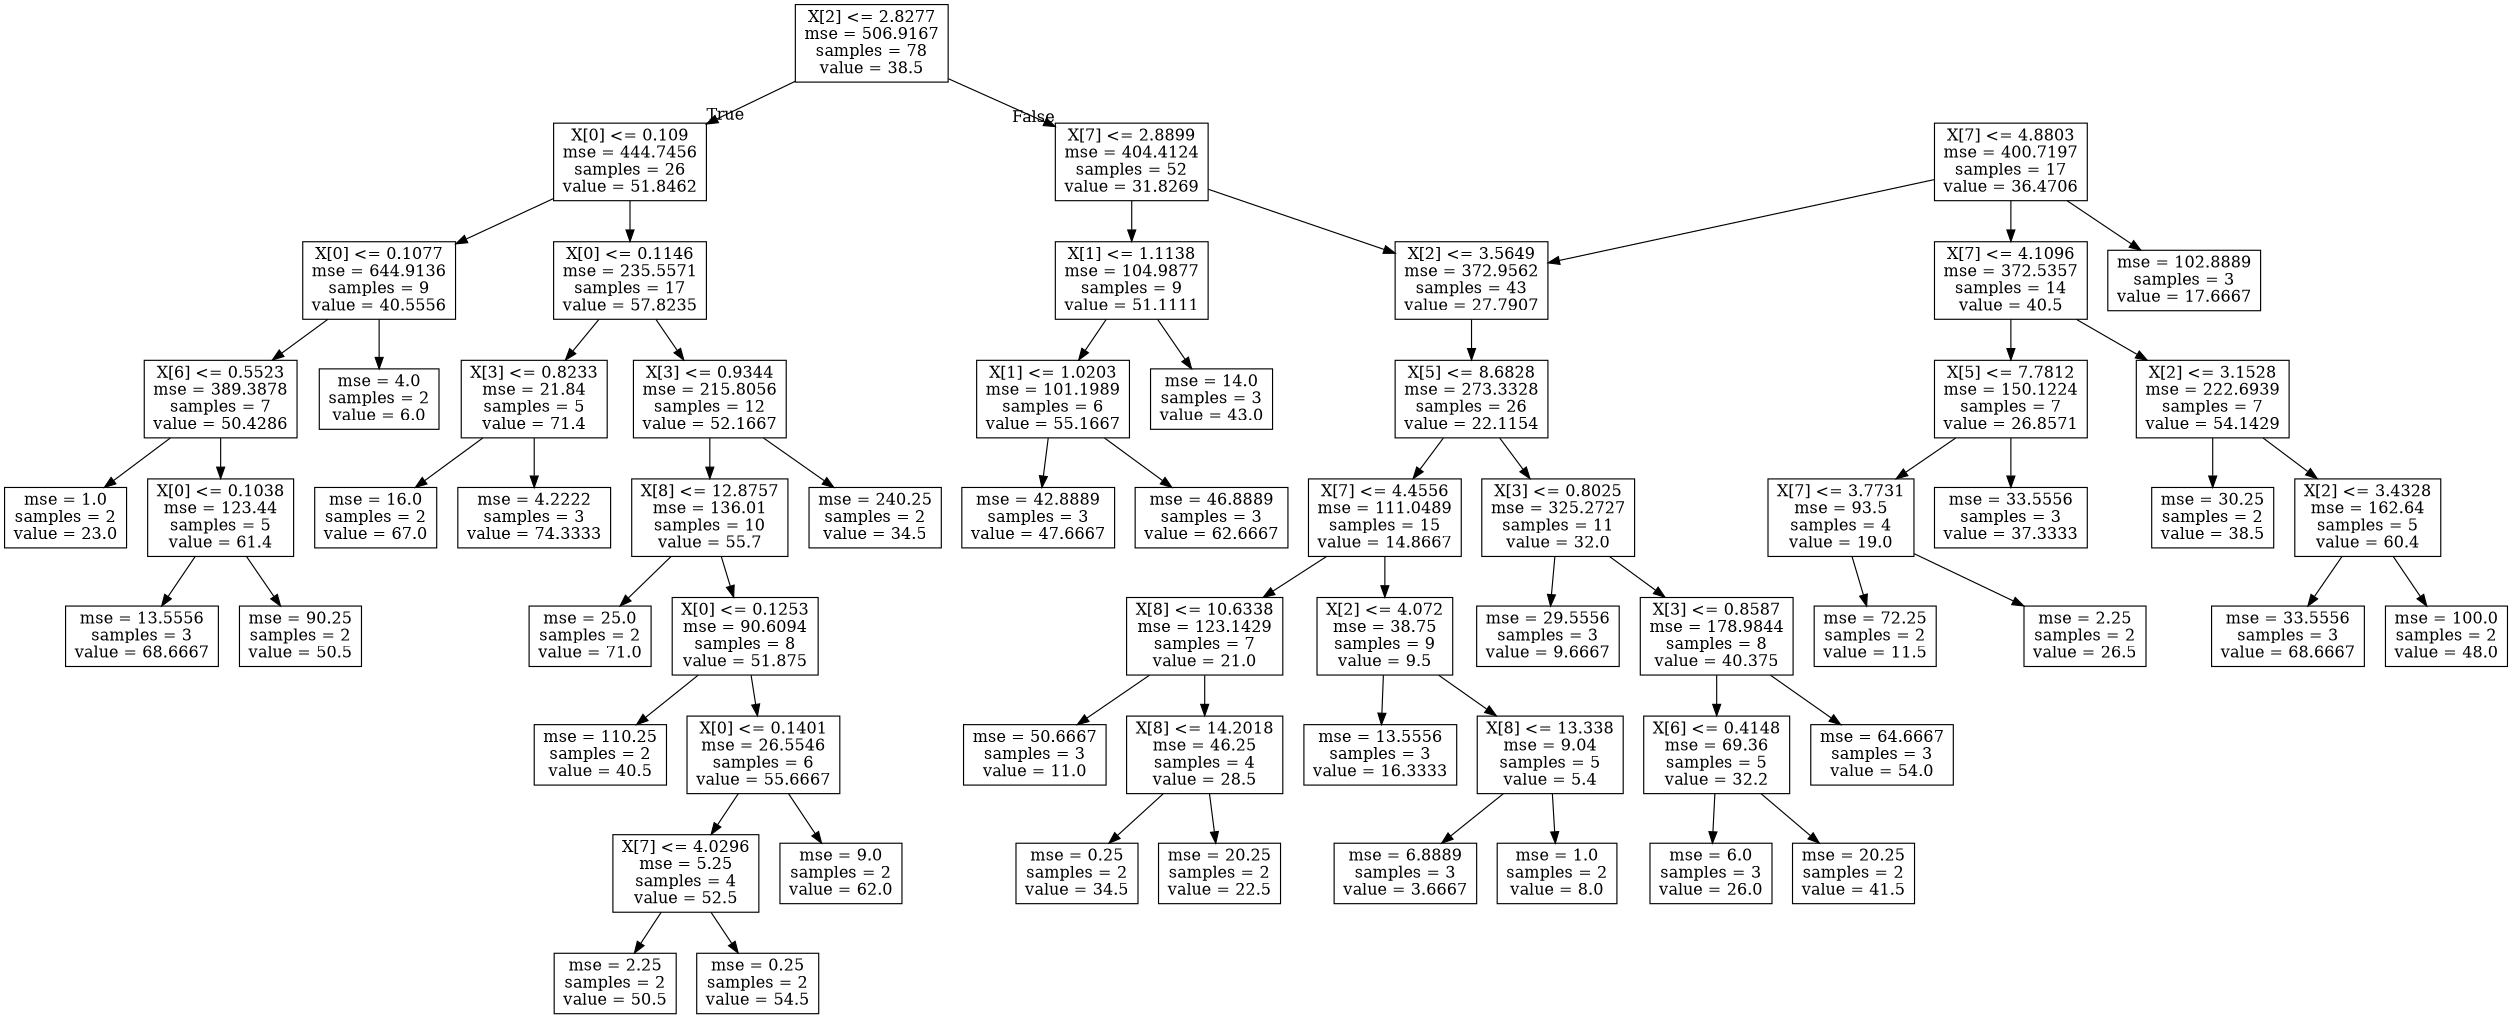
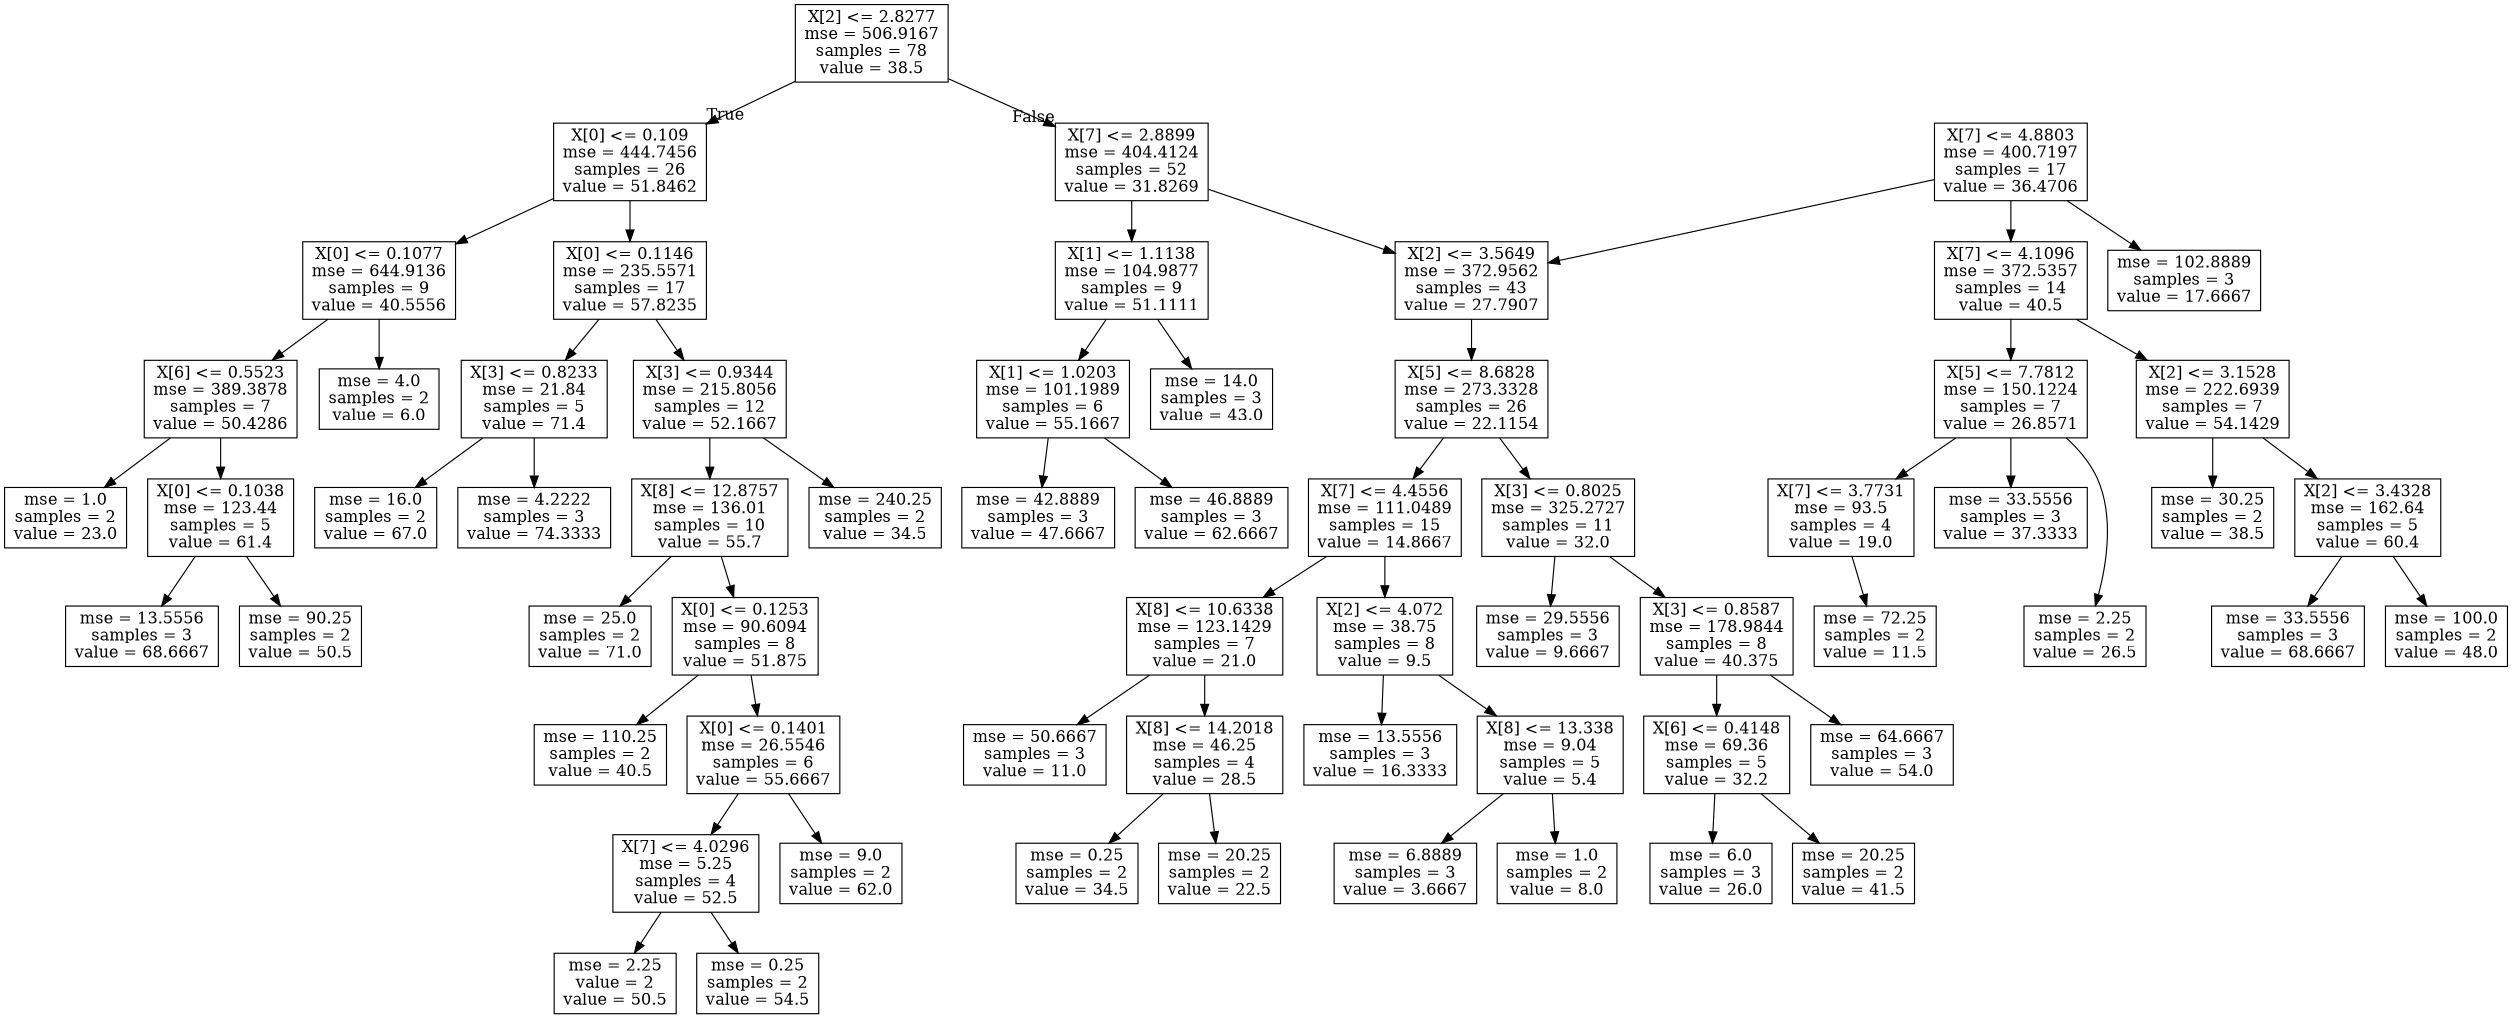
(1964, 577) -> (2106, 511)
(1385, 636) -> (1385, 636)
(615, 983) -> (615, 983)
